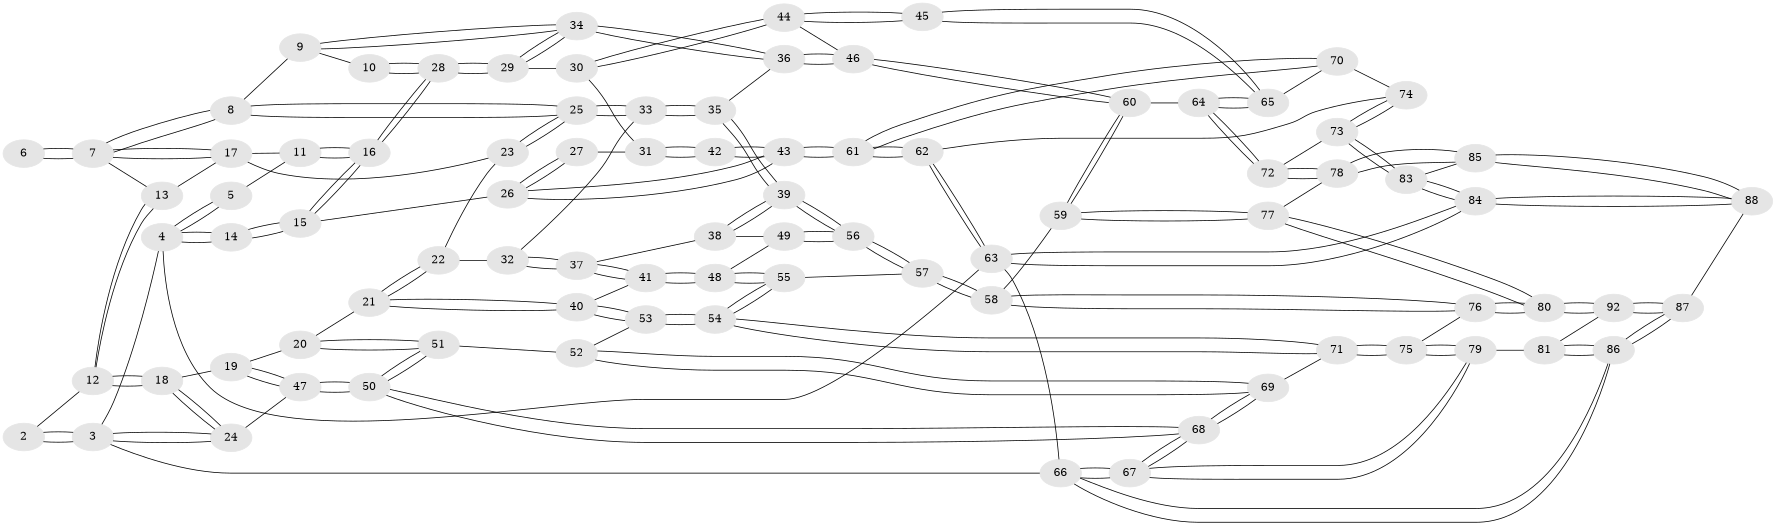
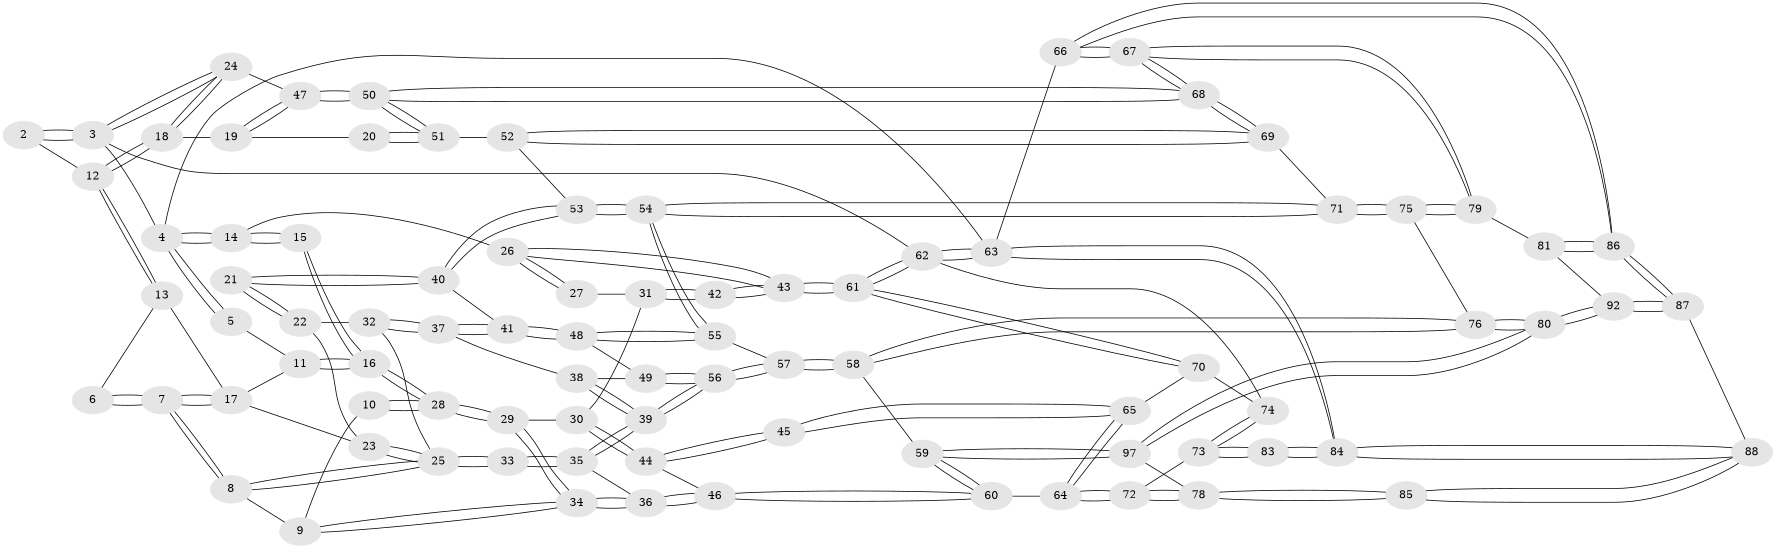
(1441, 169) -> none
(128, 175) -> (127, 348)
(580, 193) -> (411, 406)
(404, 209) -> (369, 215)
(1268, 216) -> (1130, 454)
(335, 324) -> none
(573, 473) -> (514, 174)
